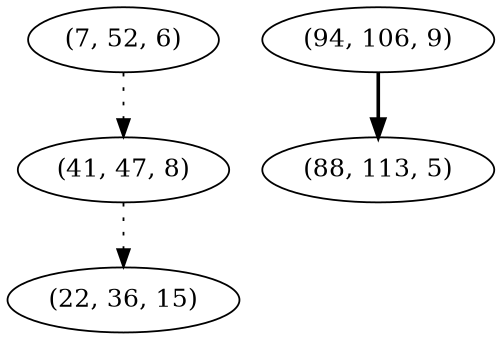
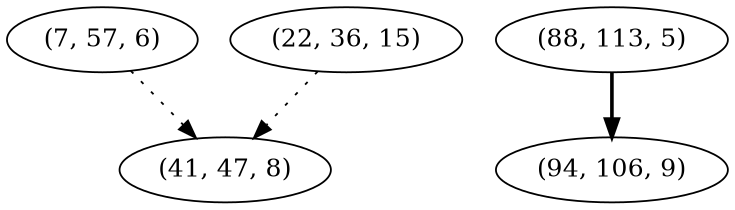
(123, 40) -> (102, 40)
(378, 96) -> (612, 96)
(123, 226) -> (292, 98)
